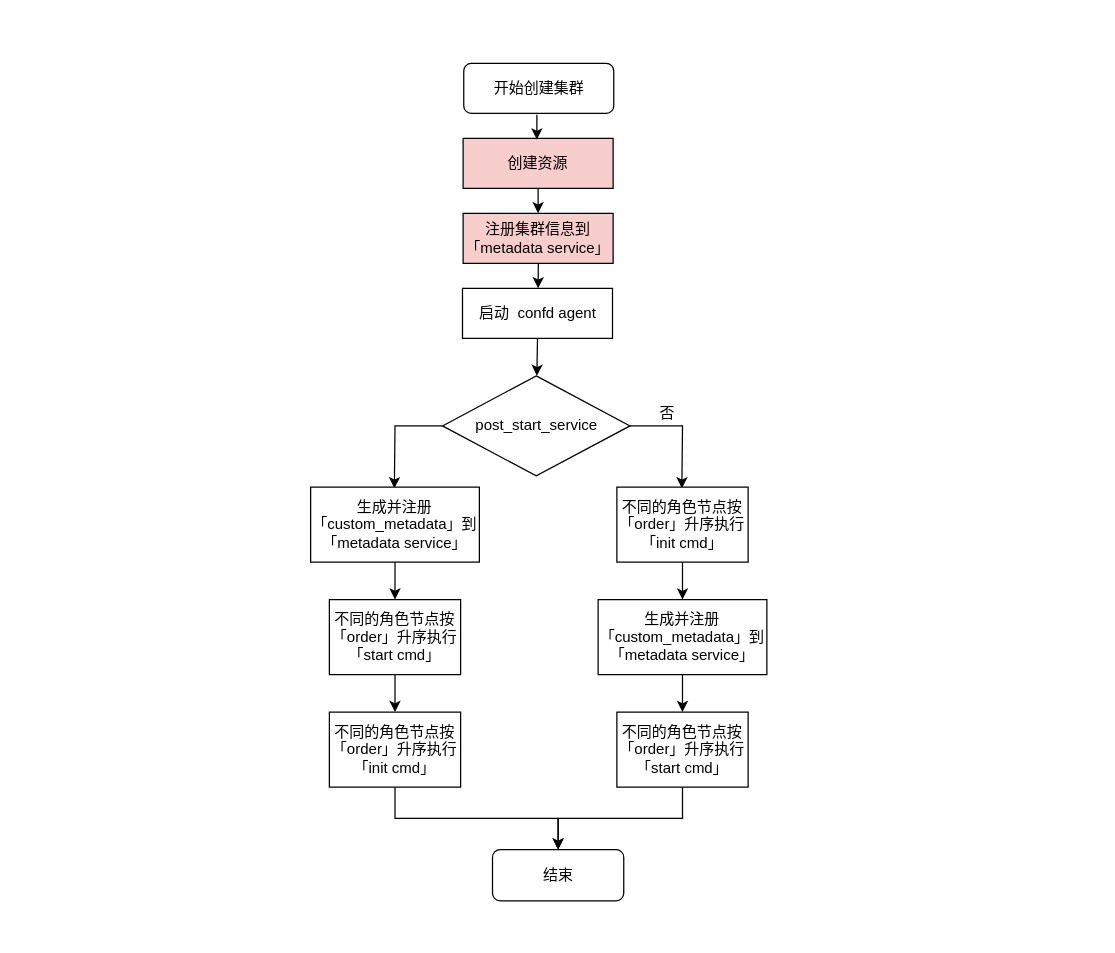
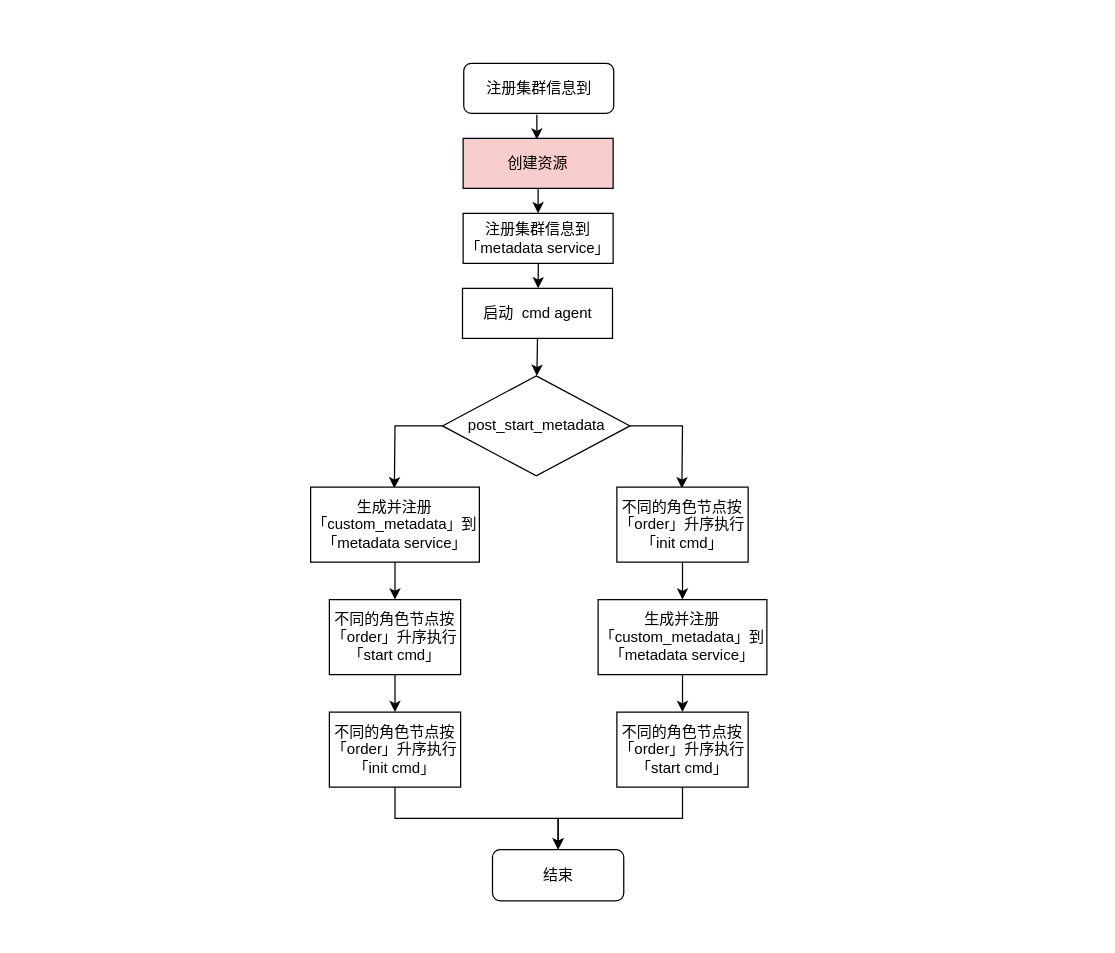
(539, 88) -> (539, 88)
(538, 238) -> (538, 238)
(538, 313) -> (538, 313)
(667, 413) -> none
(537, 426) -> (537, 426)
